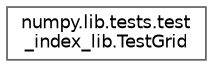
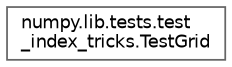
(106, 33) -> (116, 33)
